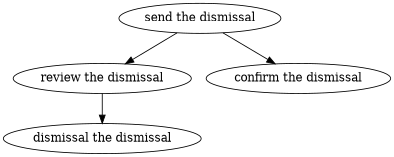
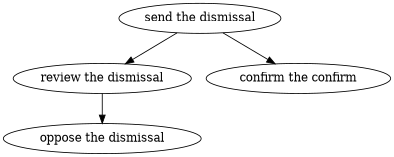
(298, 78) -> (298, 78)
(102, 139) -> (102, 139)
